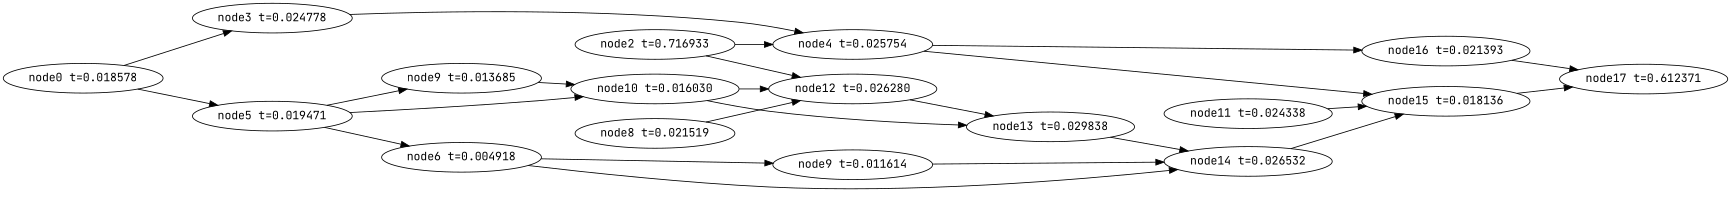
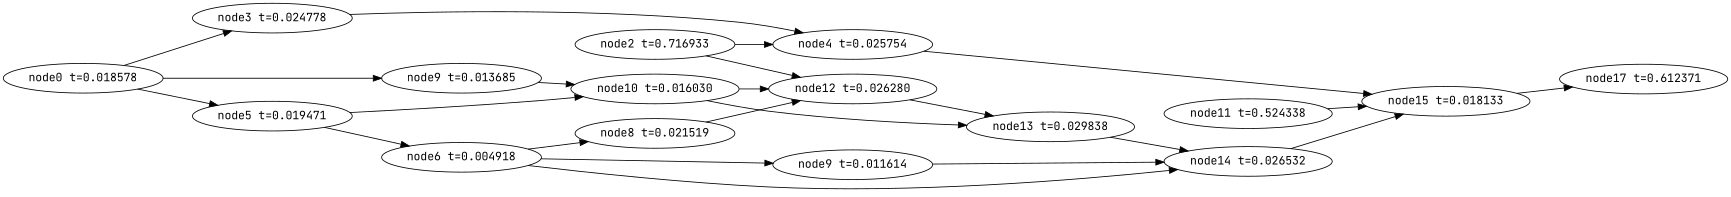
(1446, 51) -> none
(363, 98) -> (268, 78)
(1446, 101) -> (1446, 101)
(1248, 114) -> (1248, 114)
none -> (554, 146)
